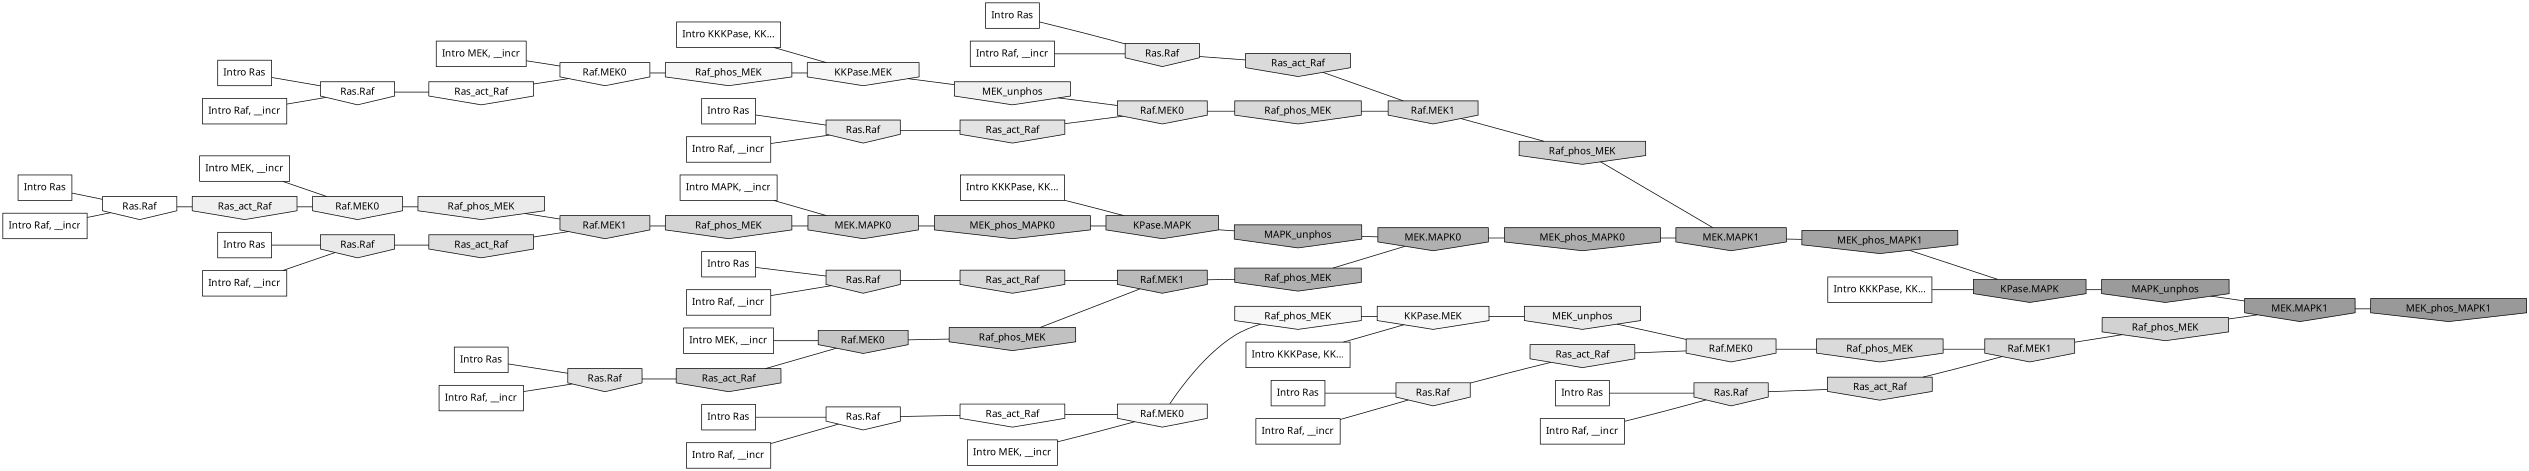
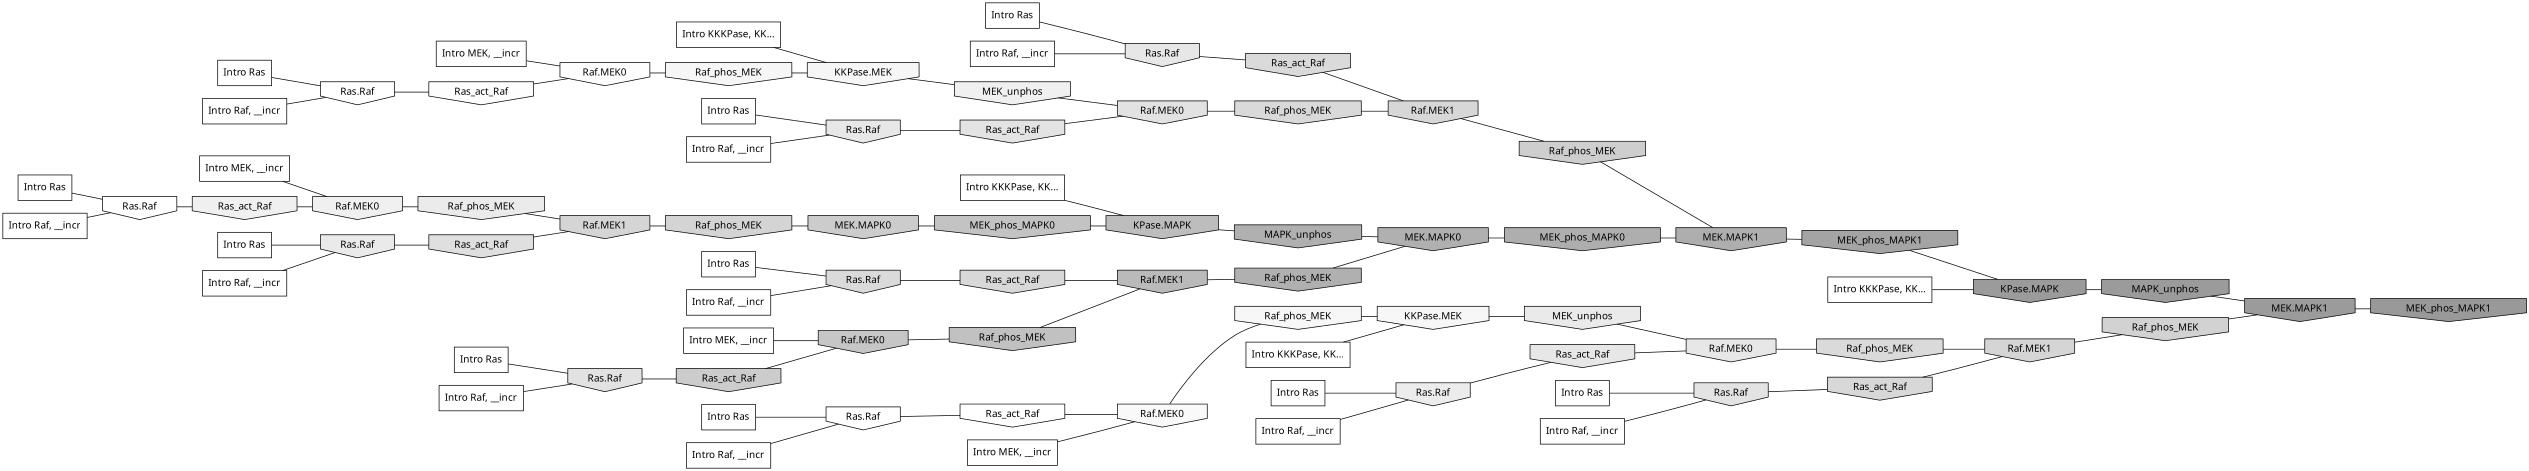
(729, 188) -> none
